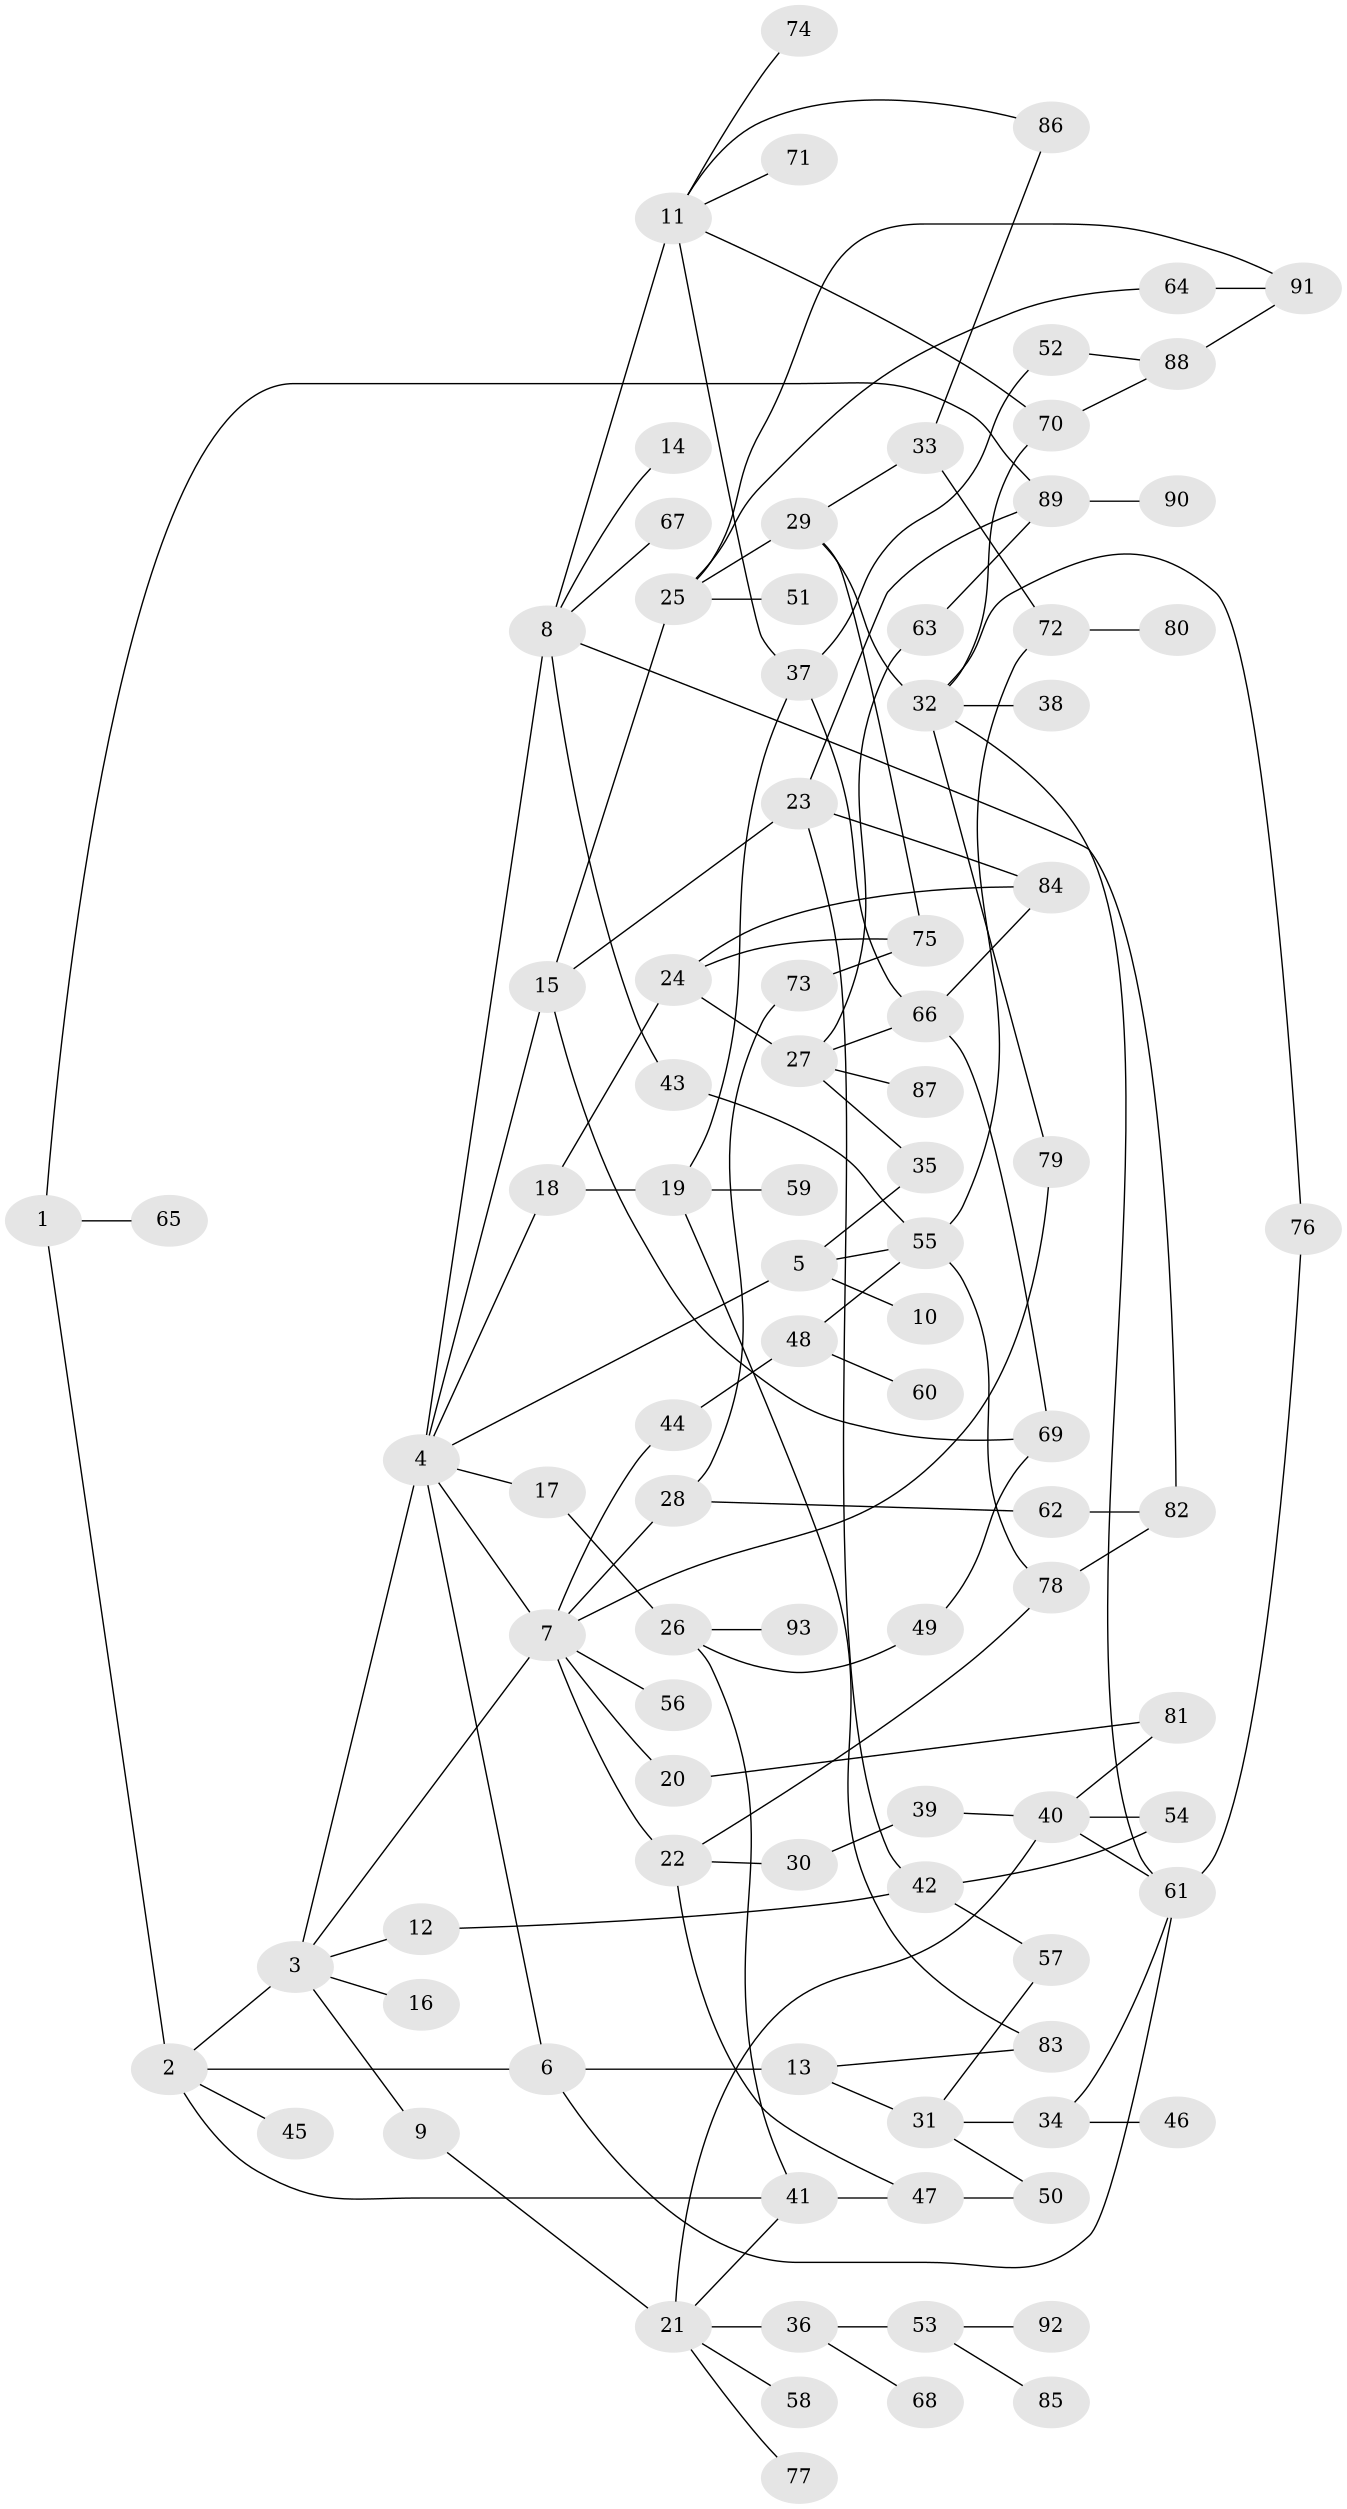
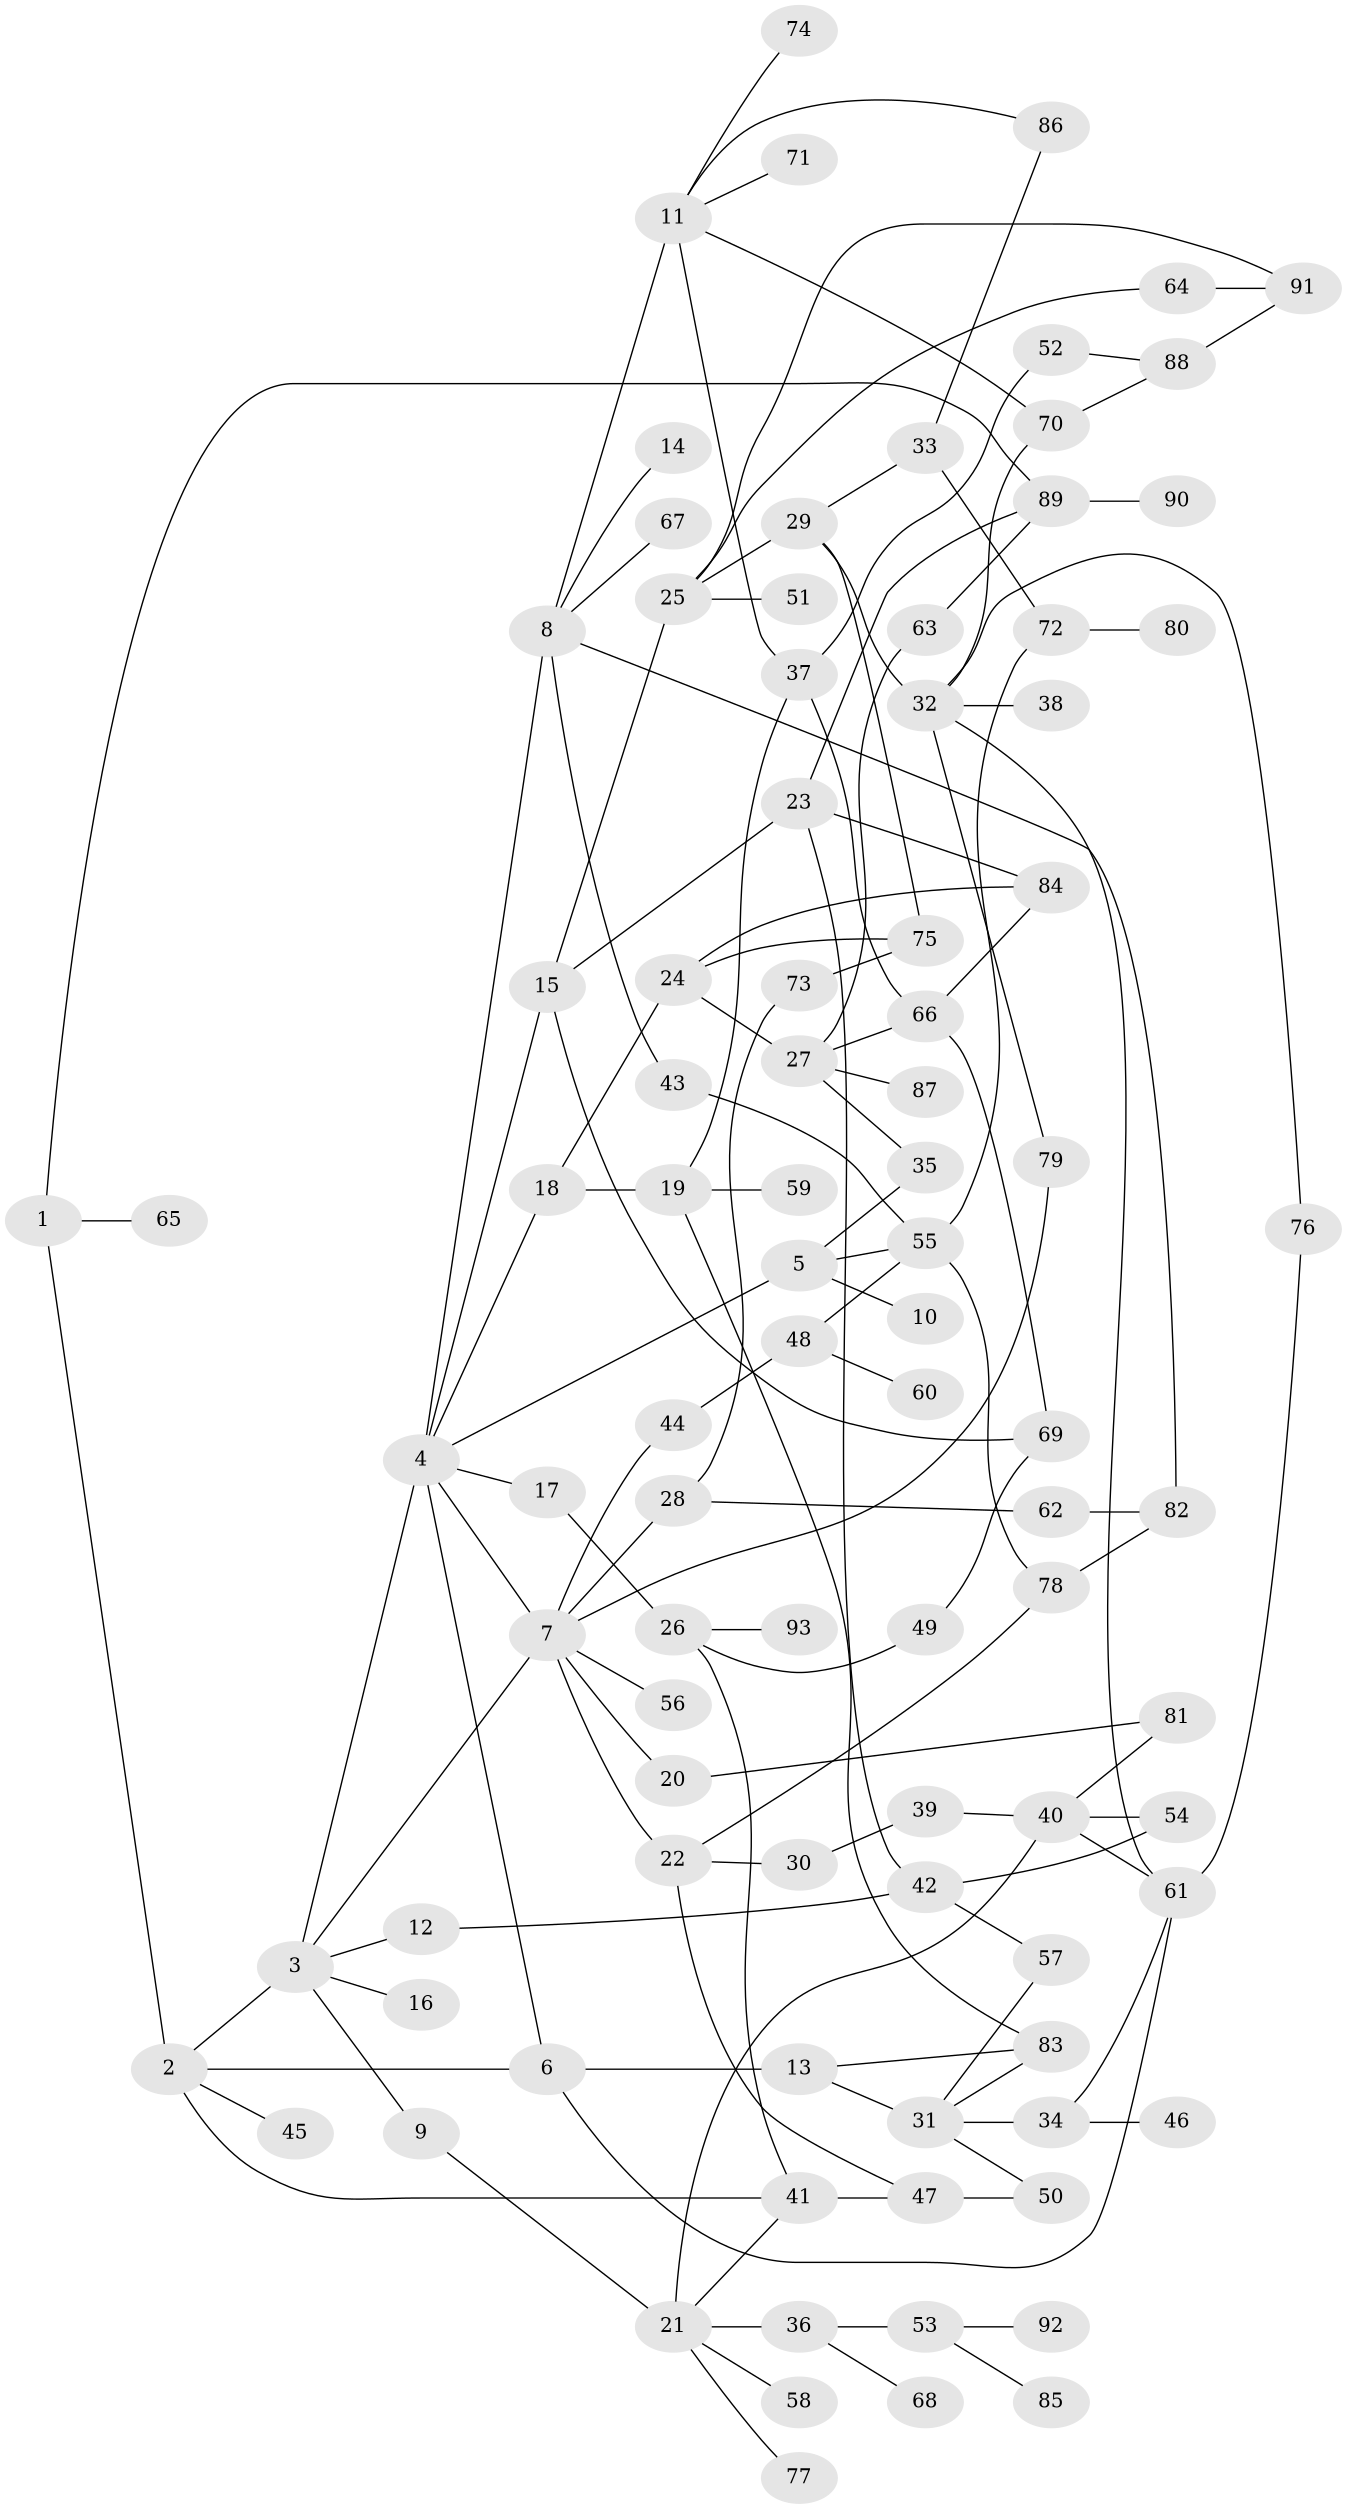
none -> (988, 2085)
